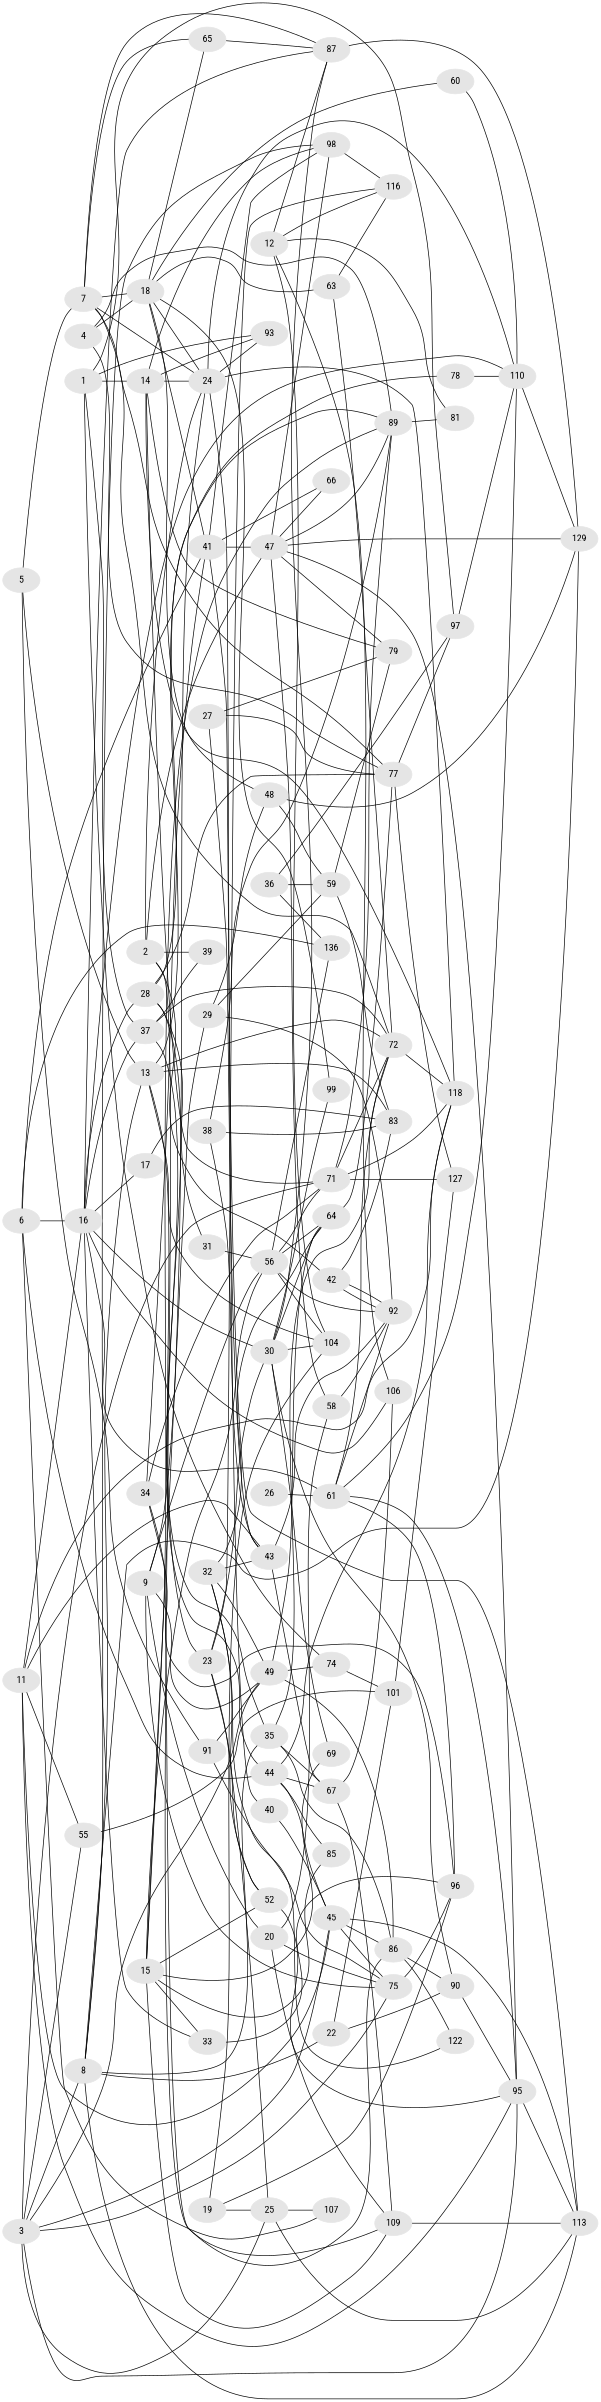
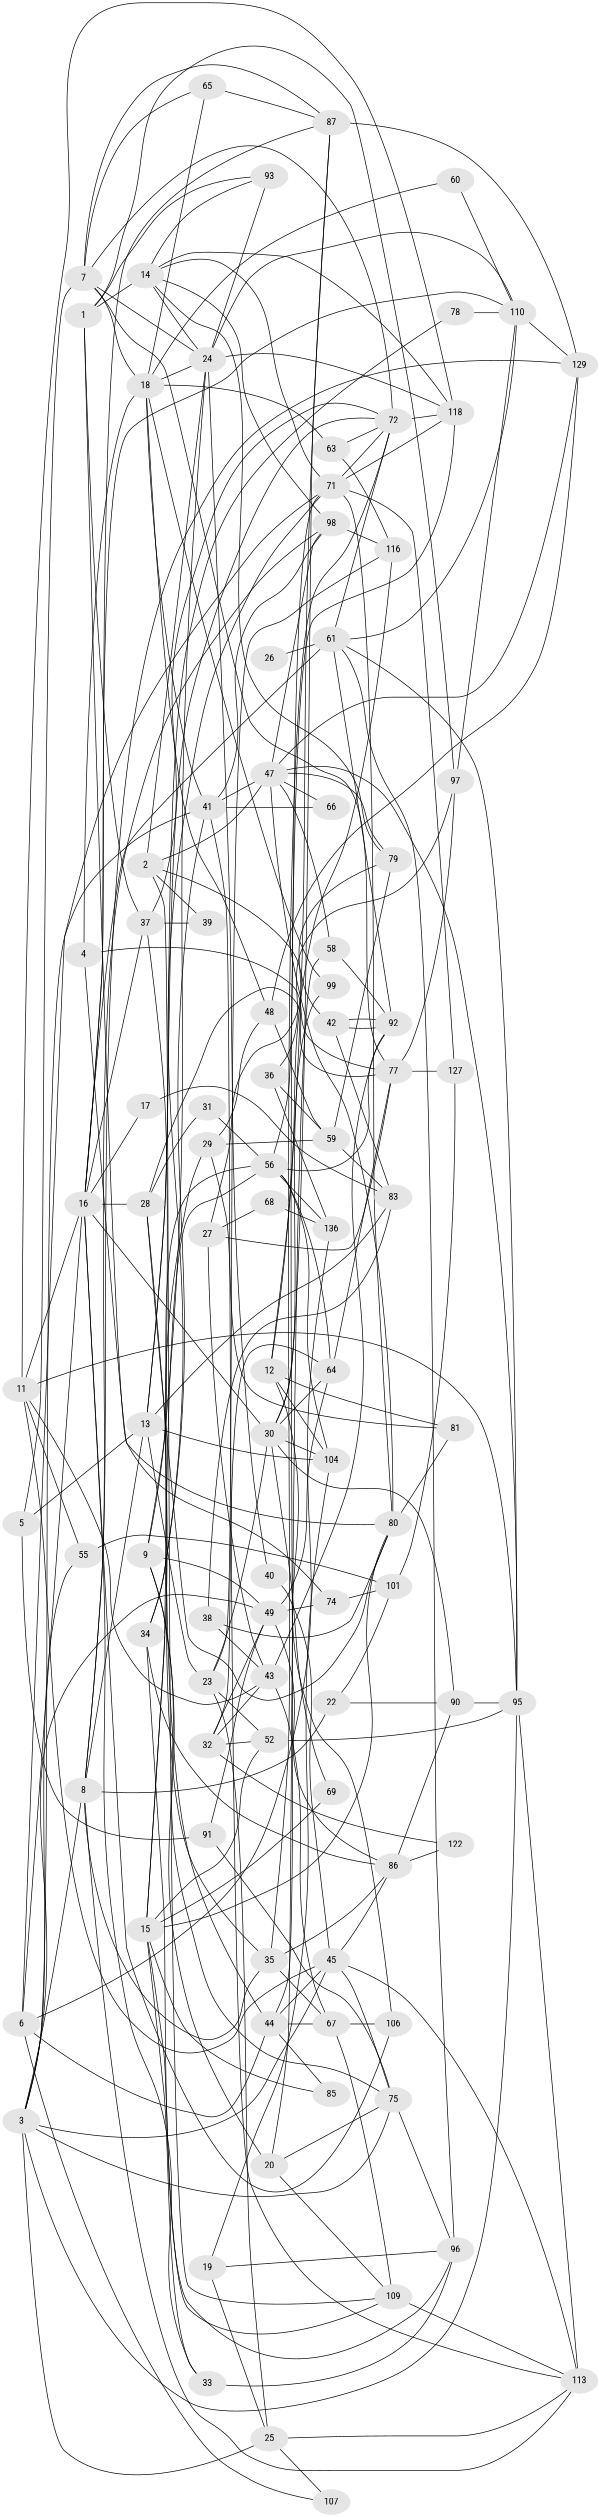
(393, 423) -> (393, 1524)
(374, 1142) -> (236, 1348)
none -> (269, 1203)
